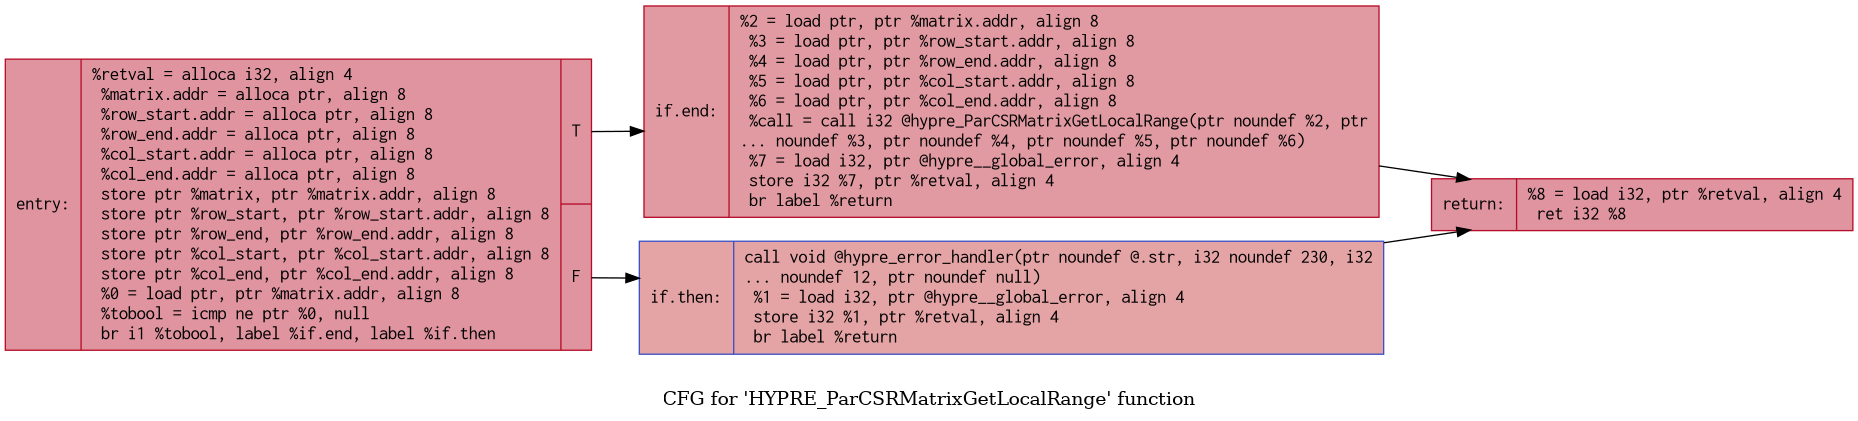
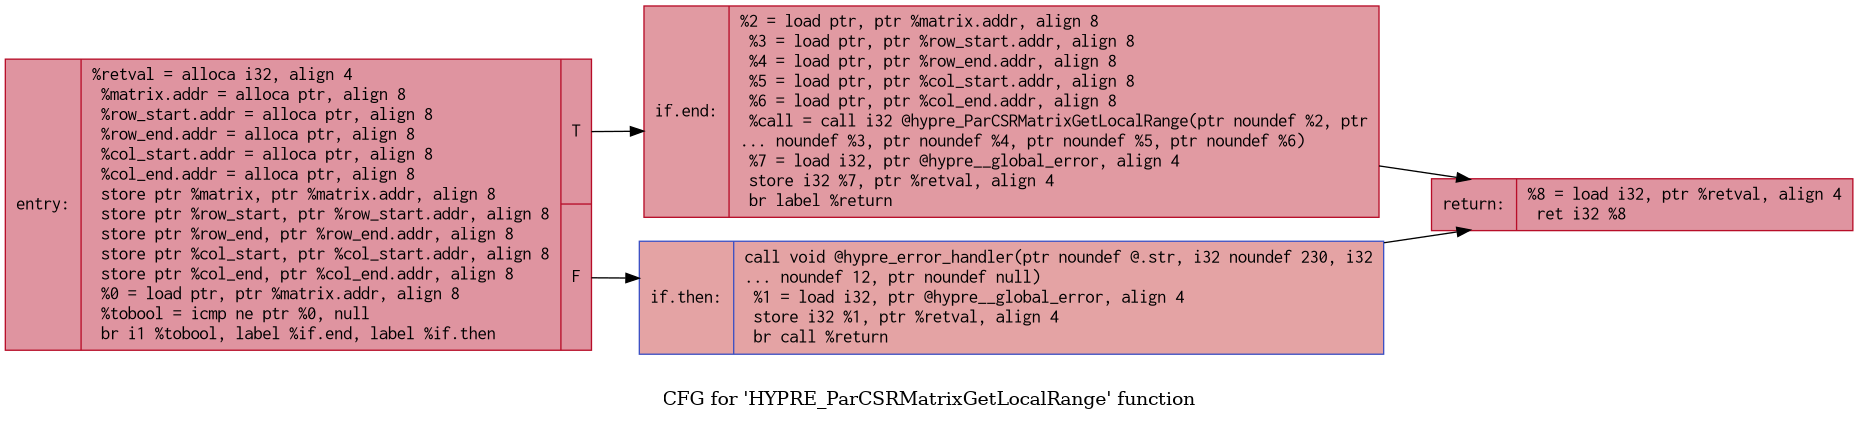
(821, 337) -> (817, 337)
